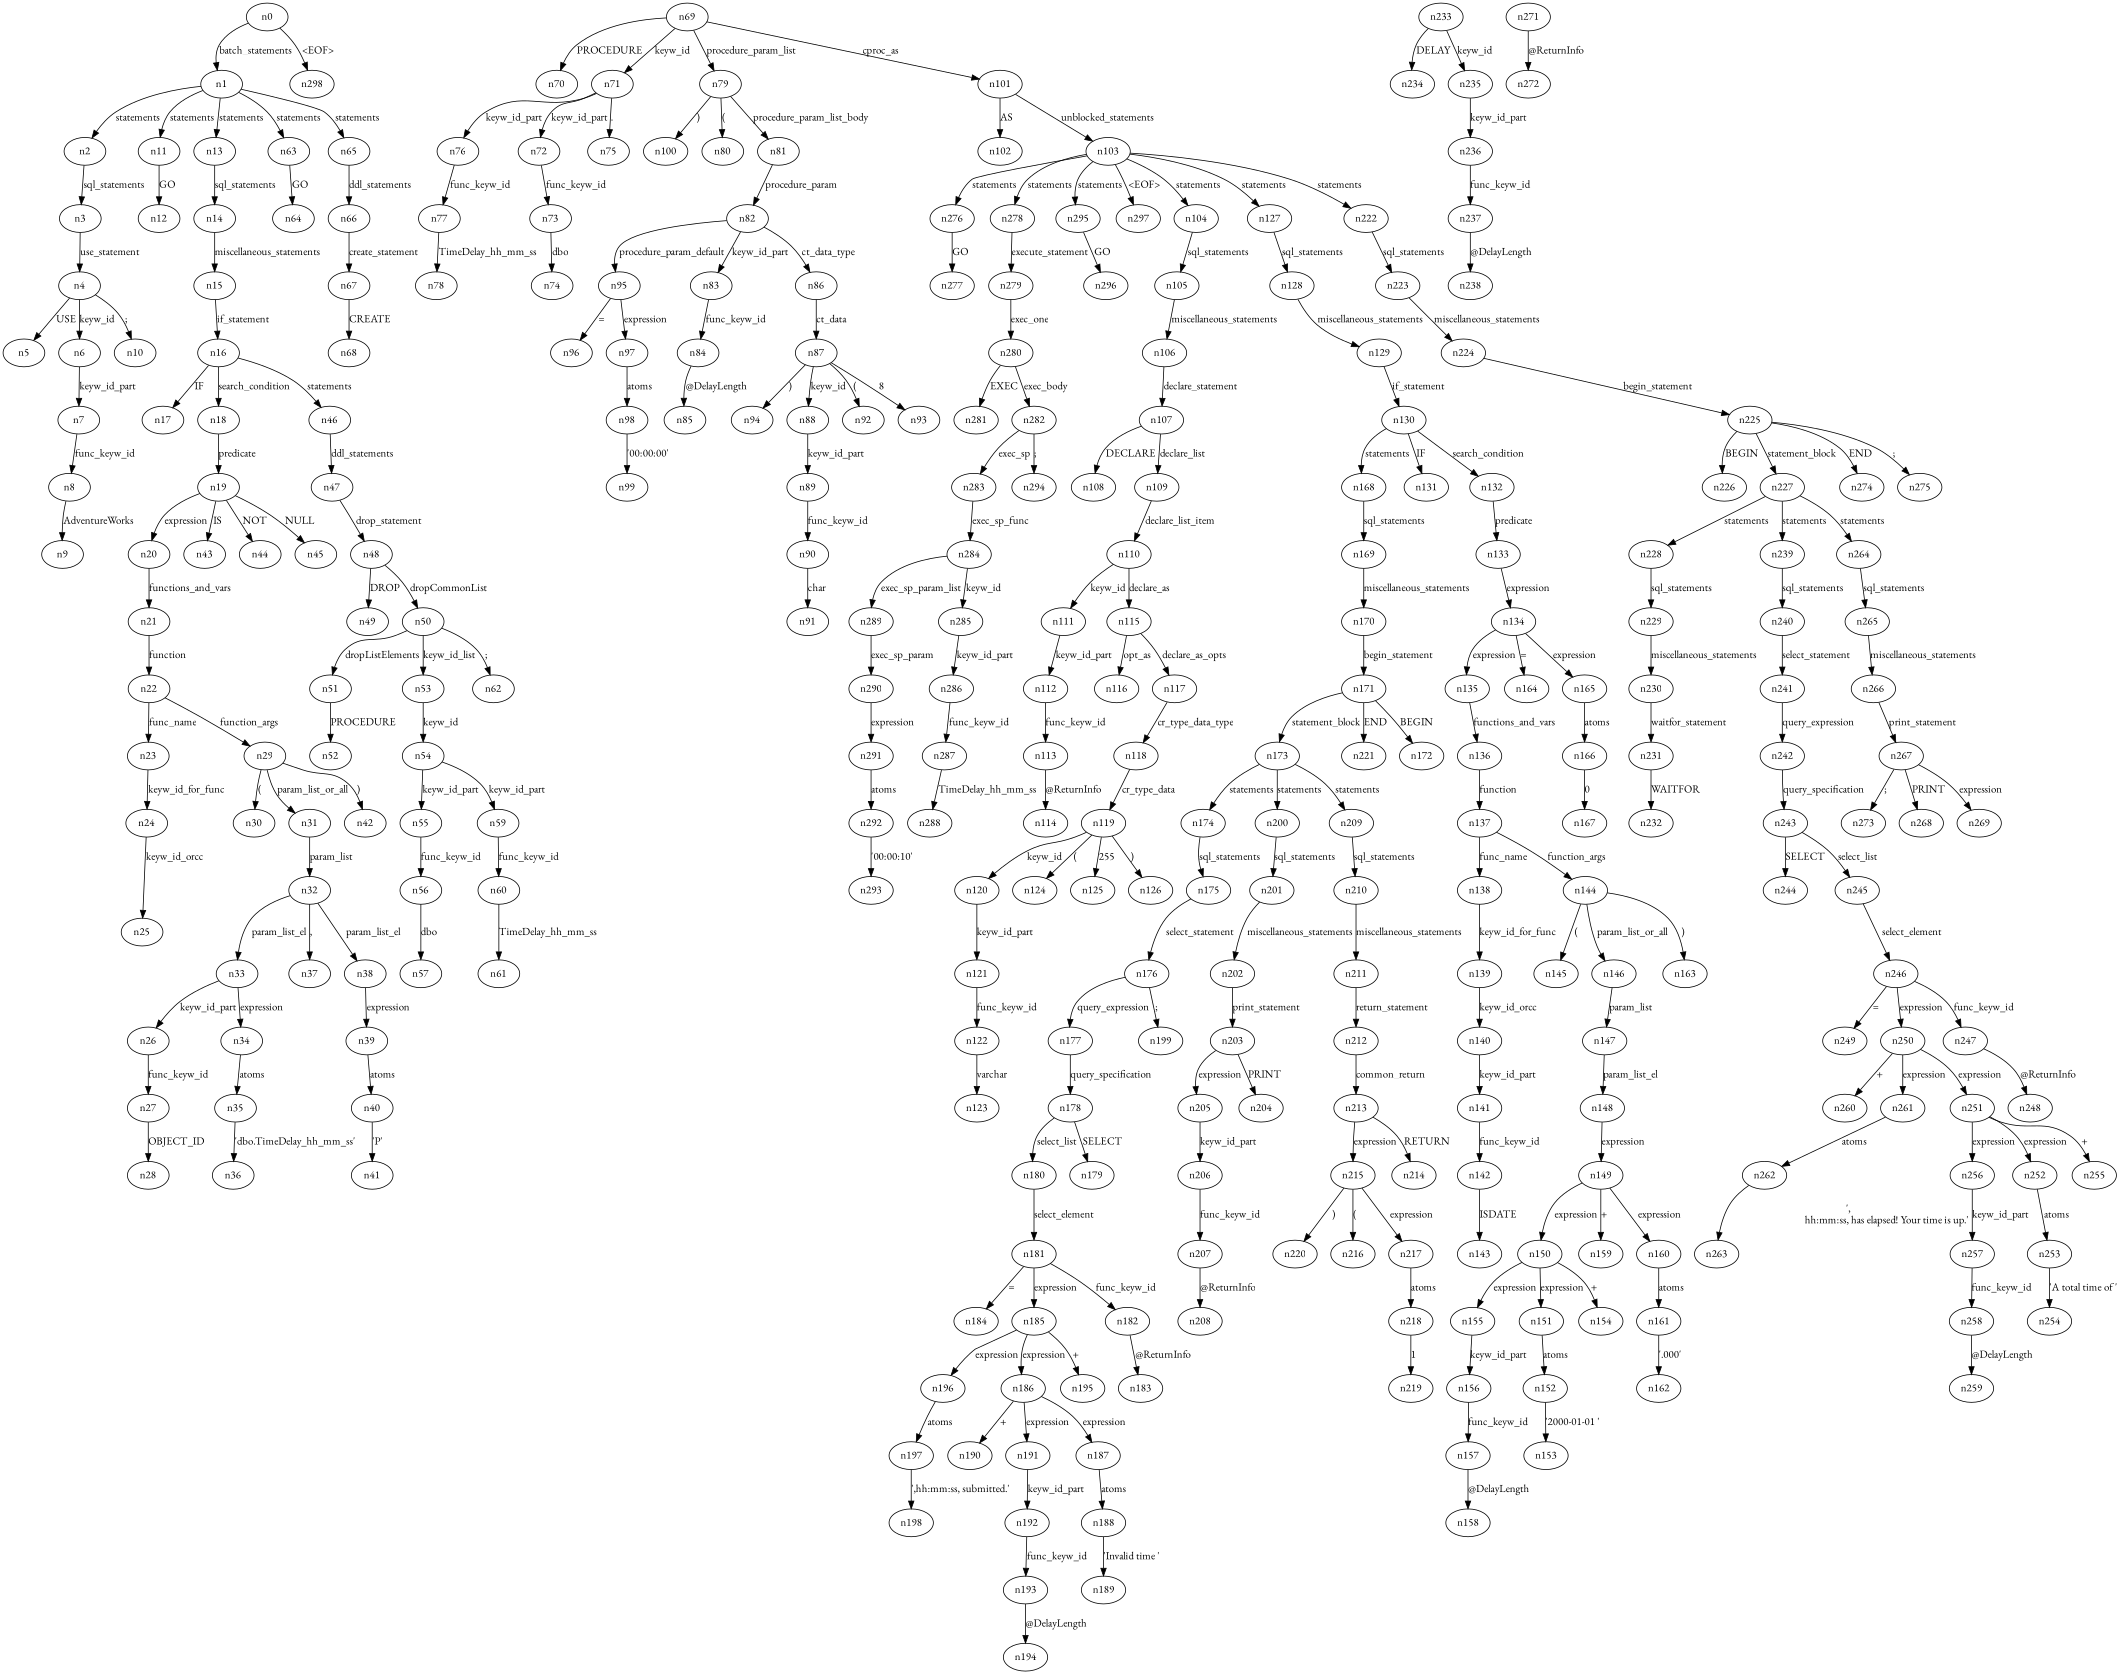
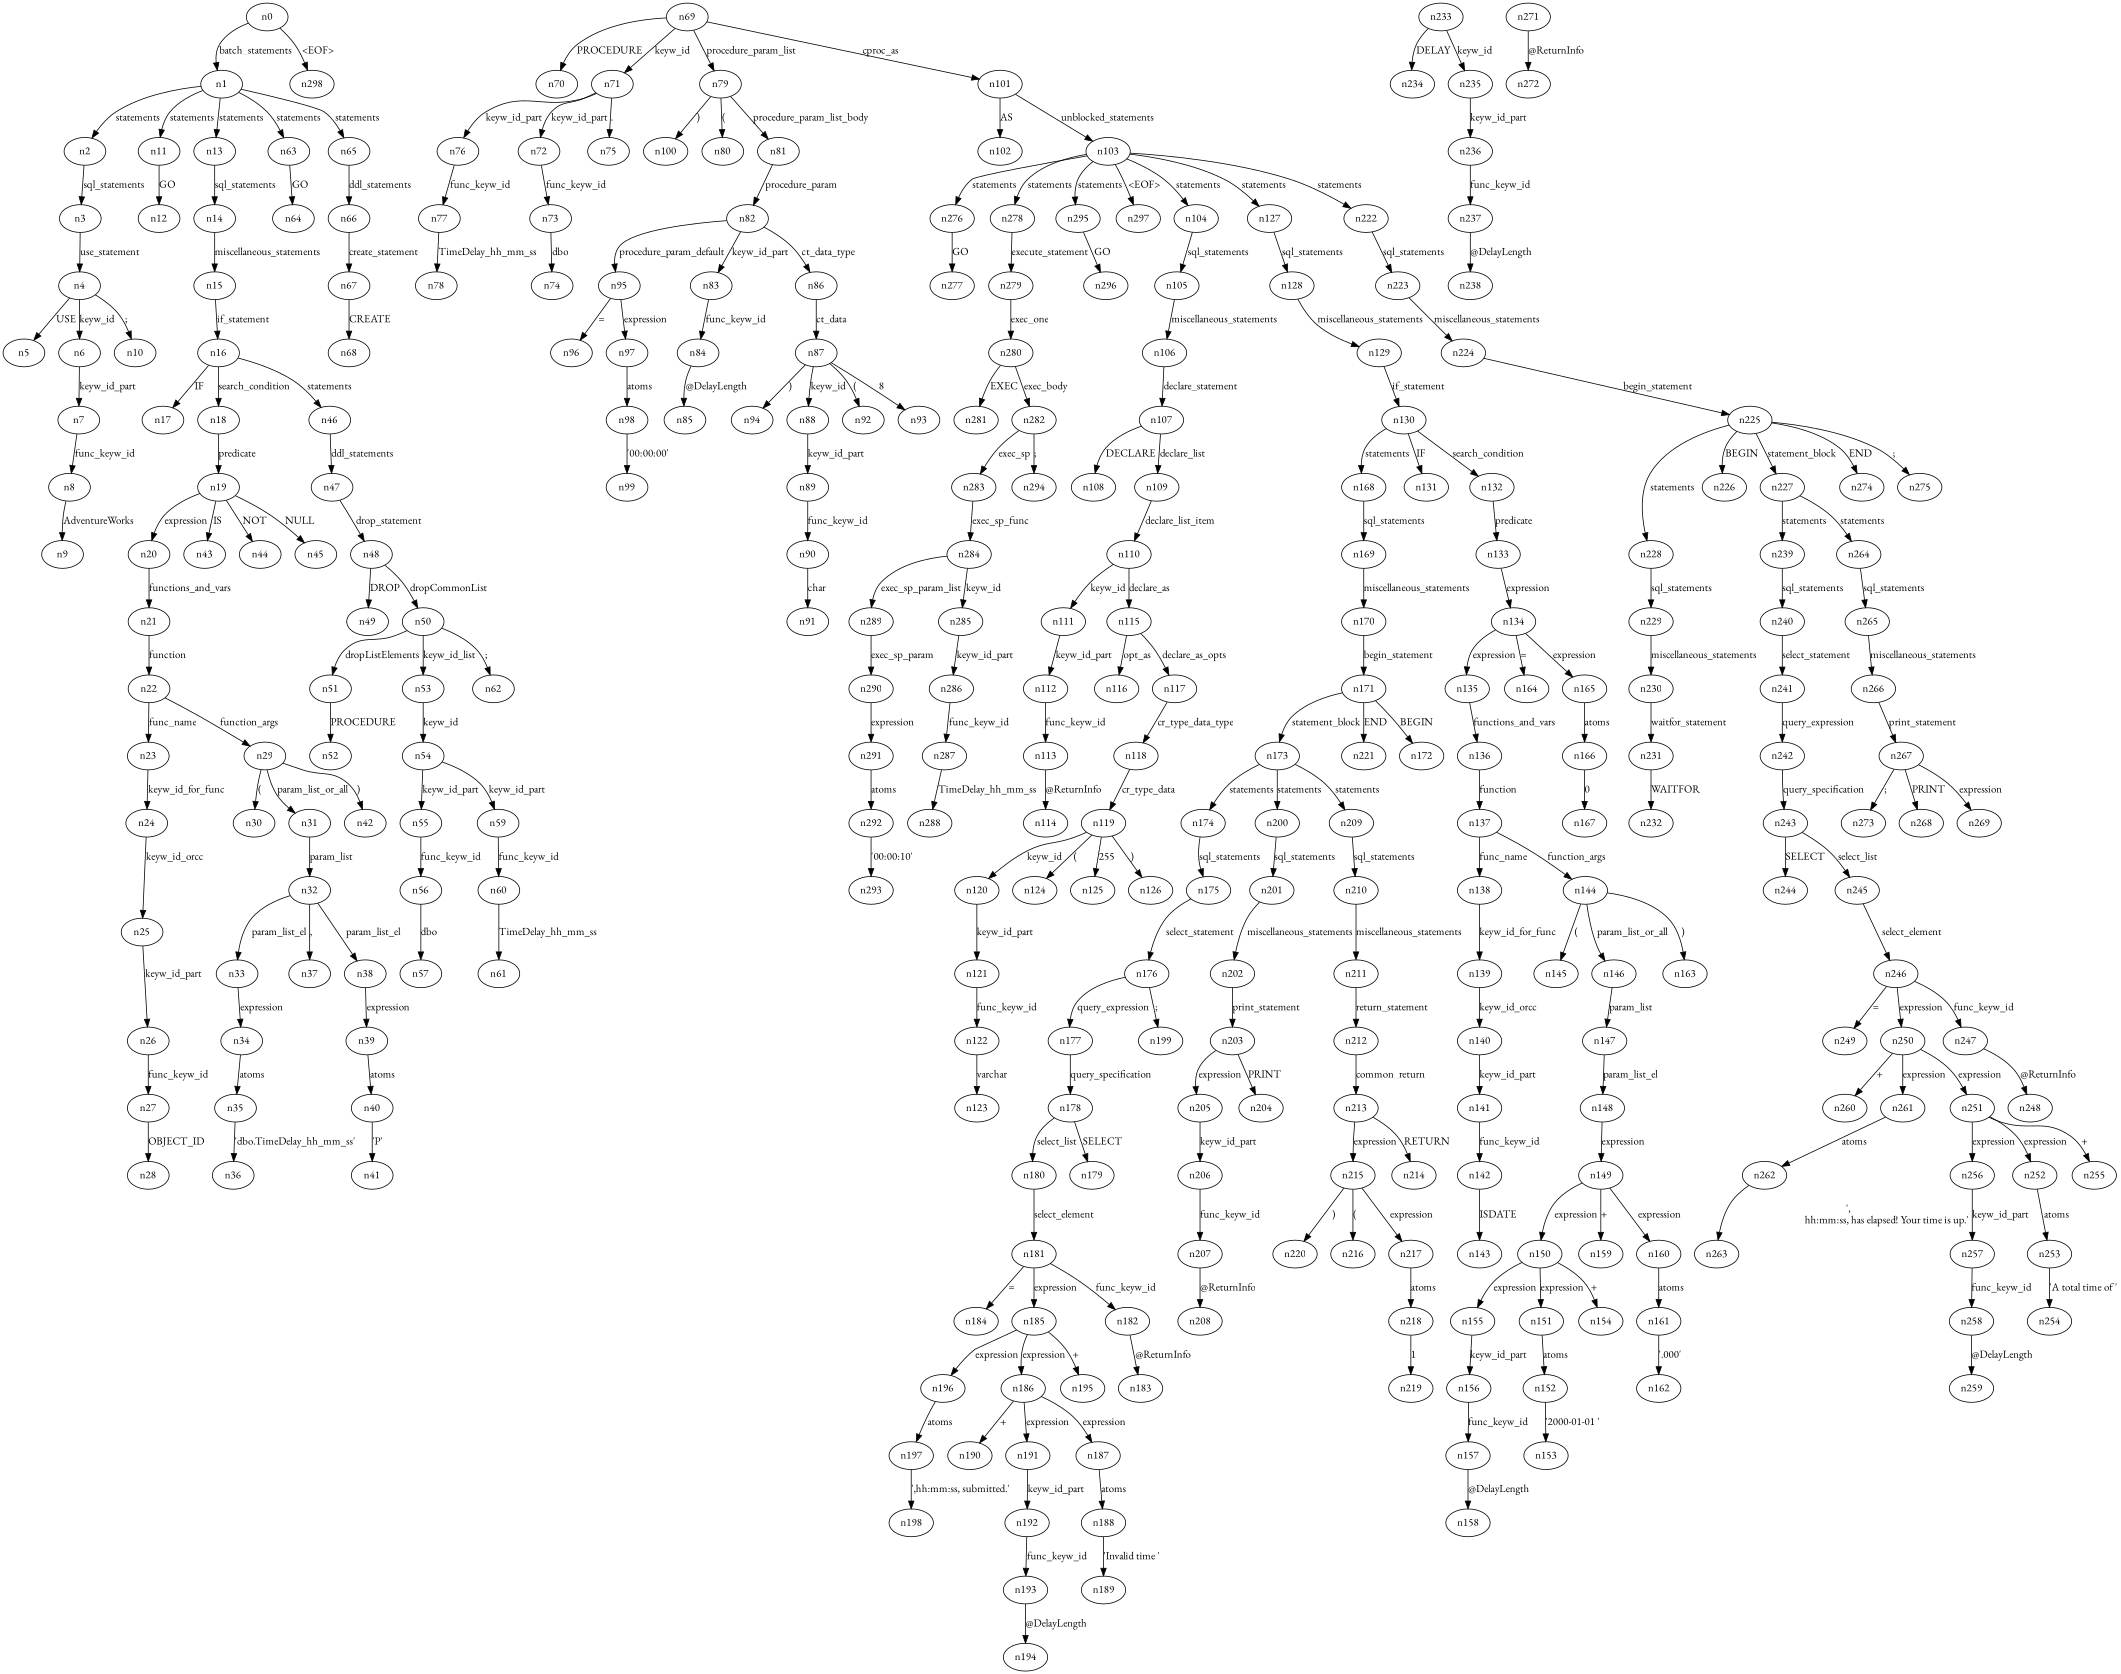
(1720, 519) -> (1661, 460)
(187, 997) -> (145, 982)
